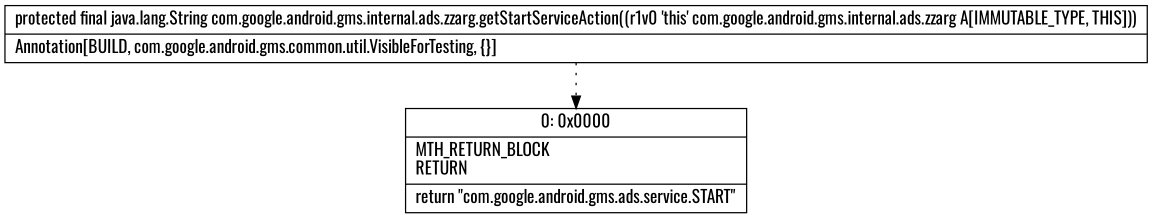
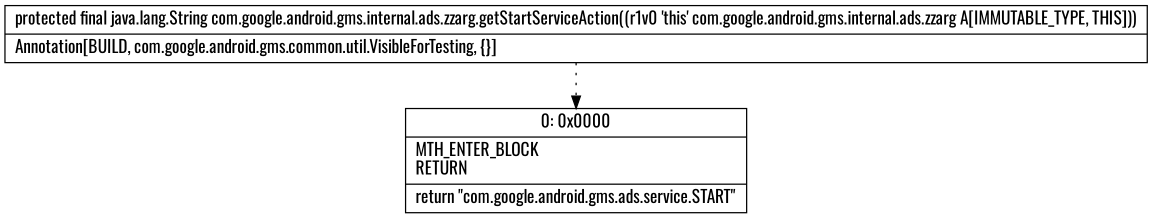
(483, 151) -> (478, 151)
